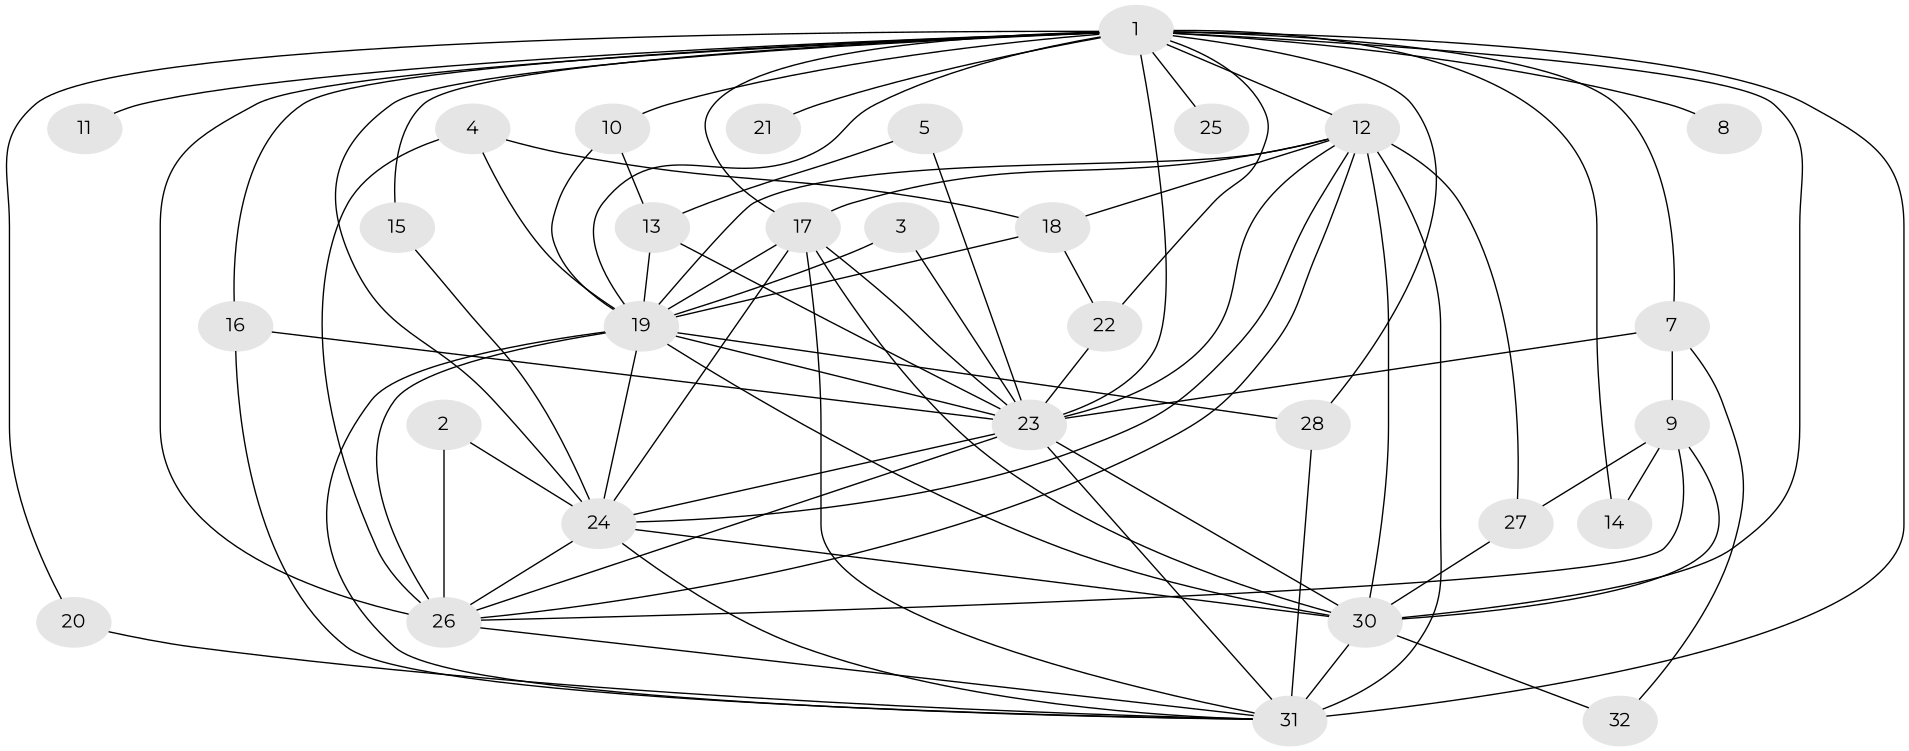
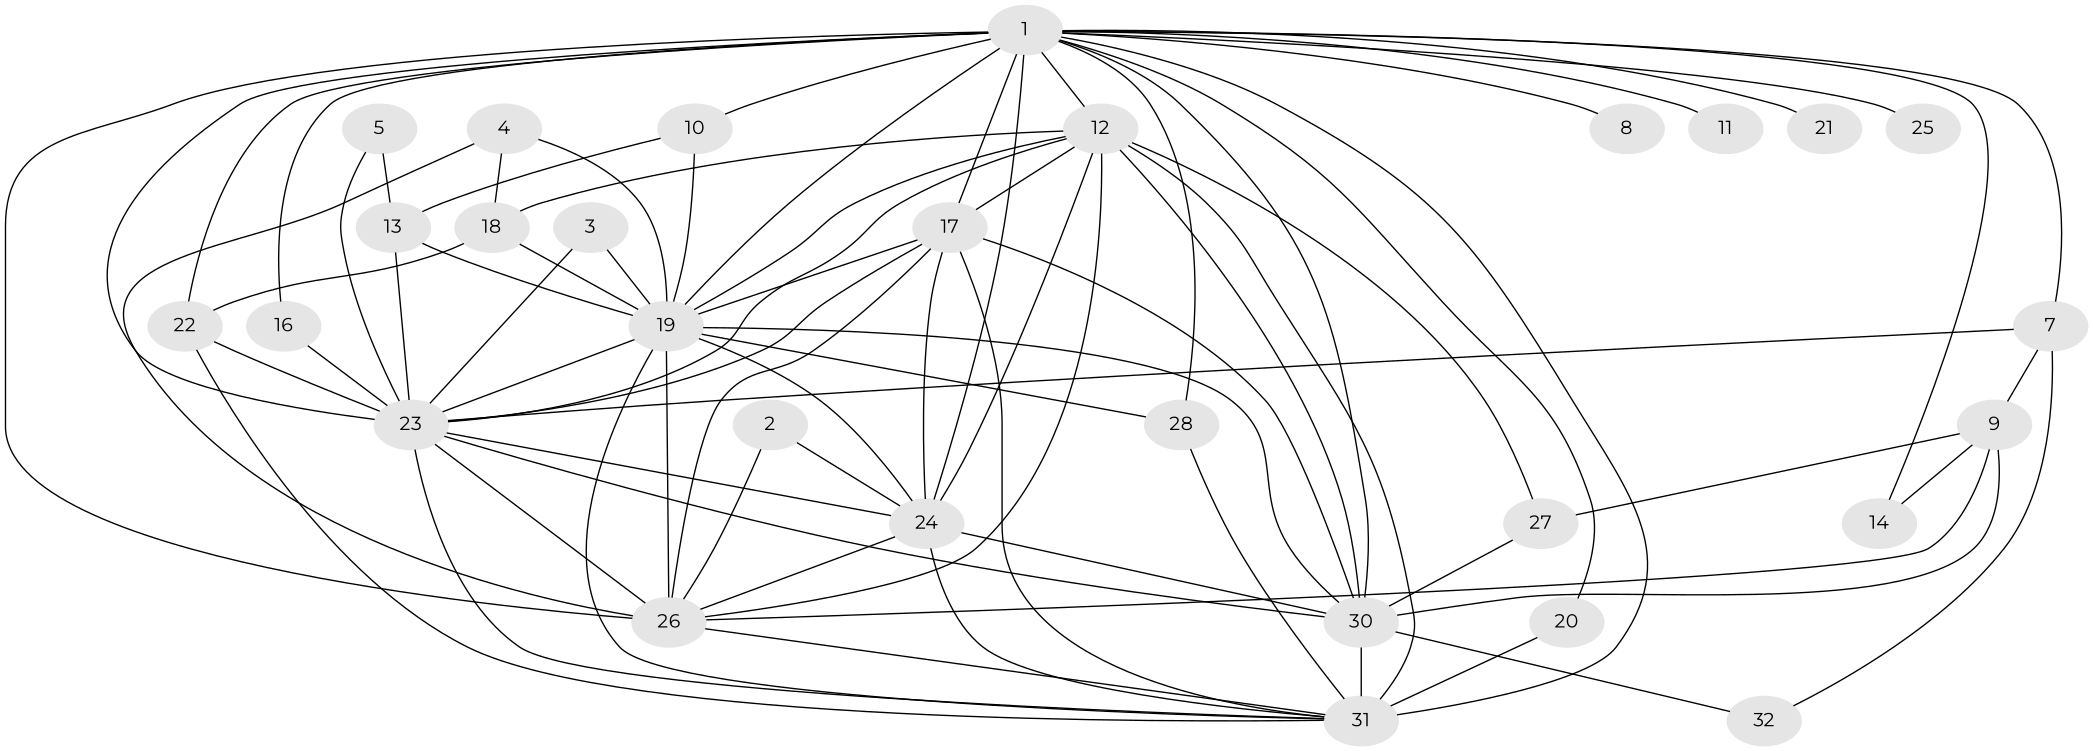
(397, 228) -> none
none -> (742, 381)
(360, 652) -> (689, 696)
